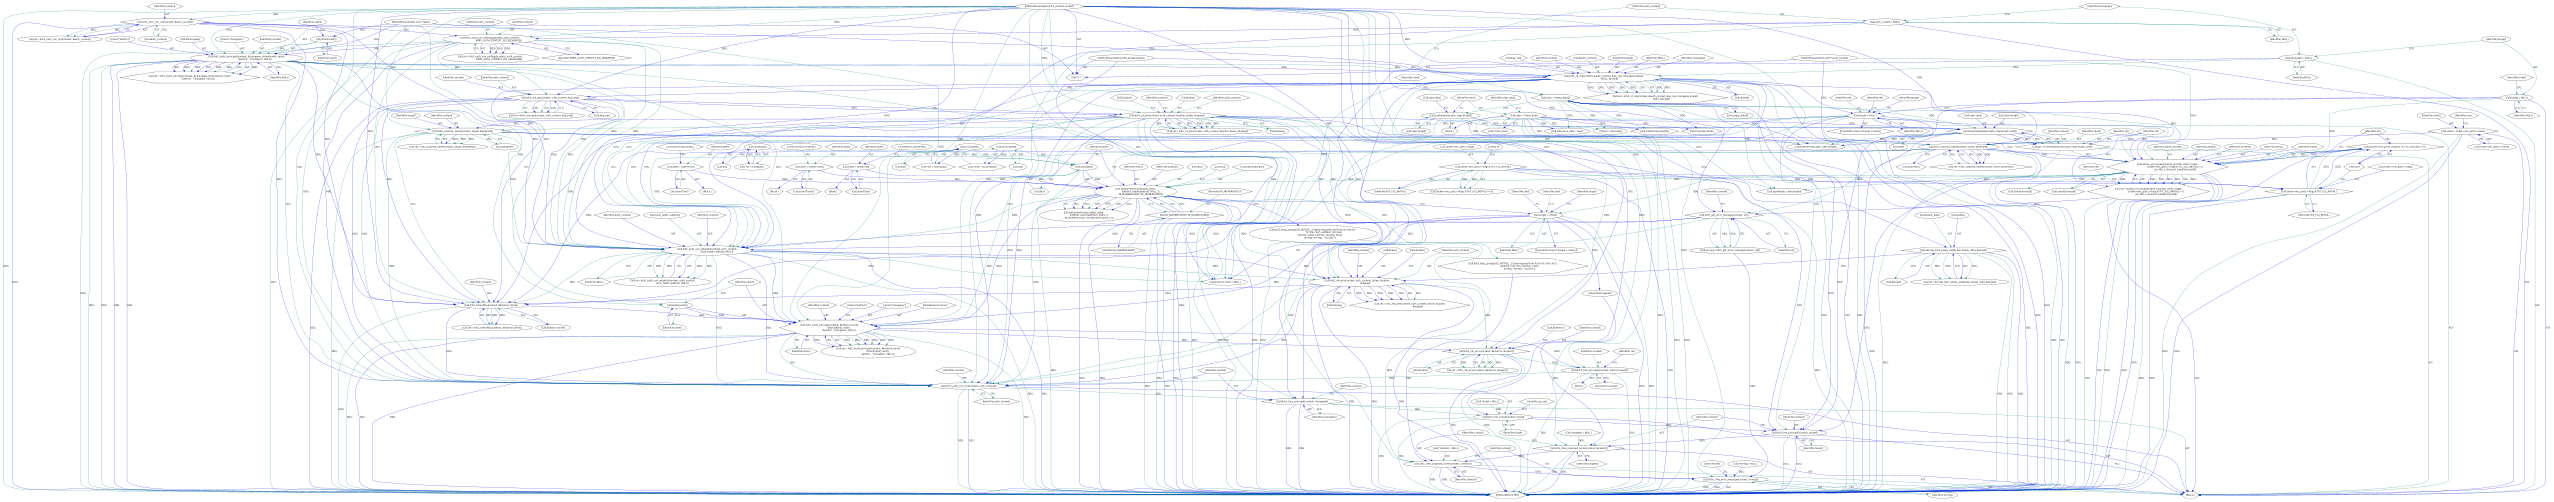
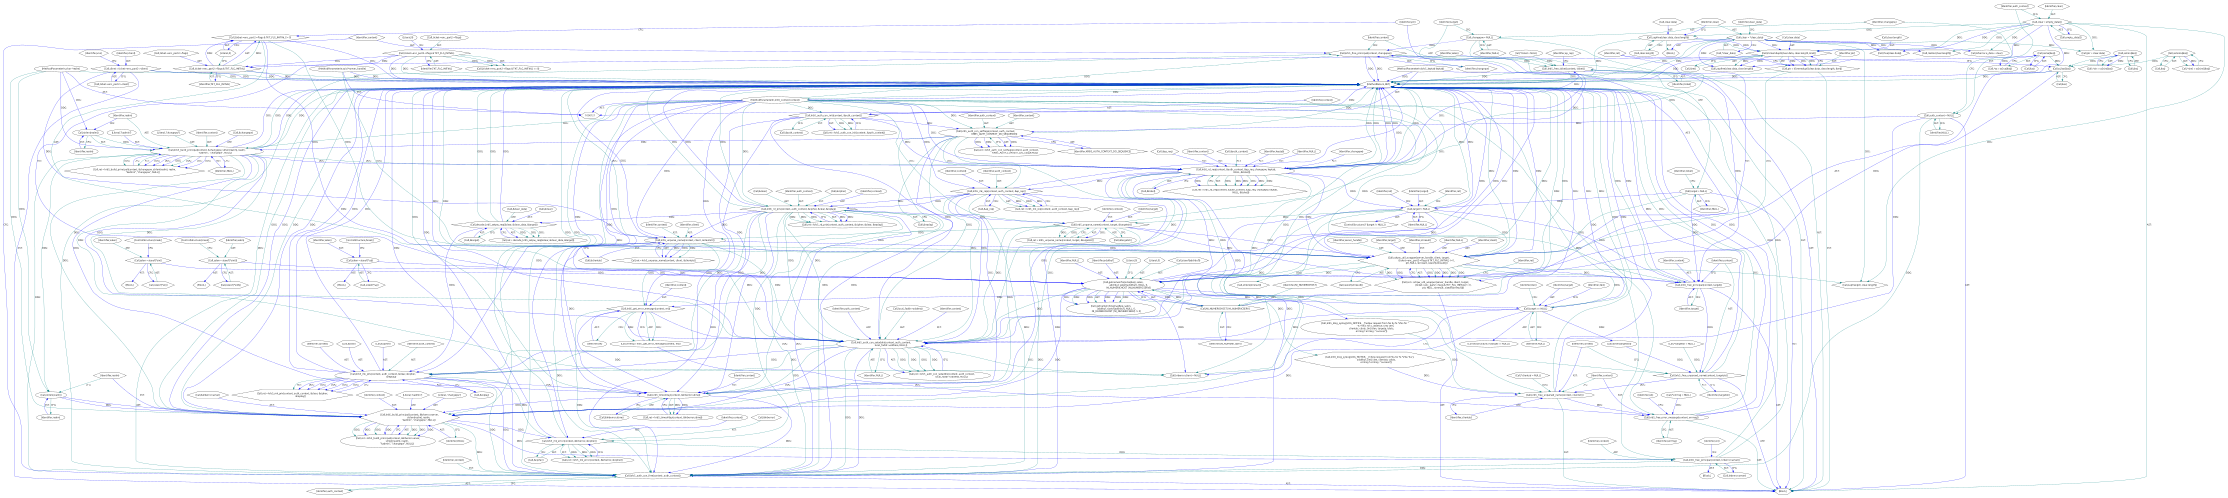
(7, 486) -> (1085, 92)
